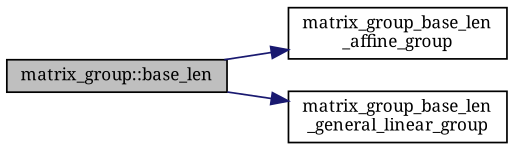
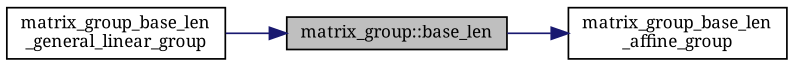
(249, 95) -> (247, 33)
